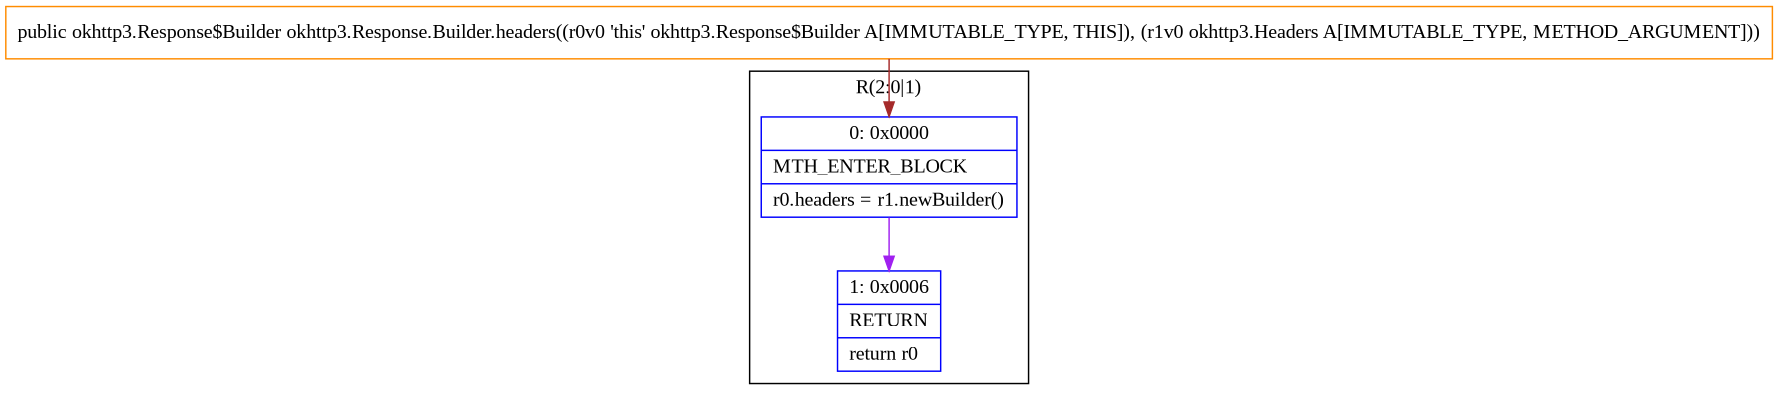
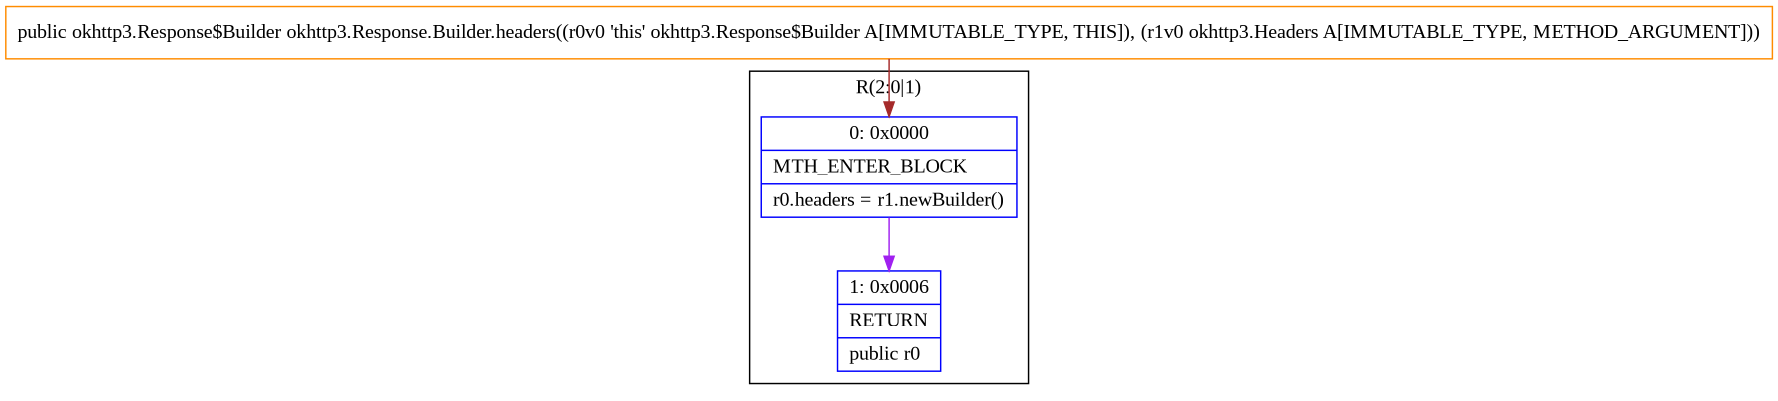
(884, 354) -> (885, 354)
